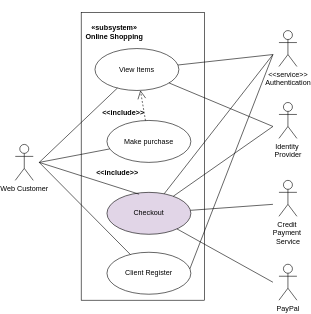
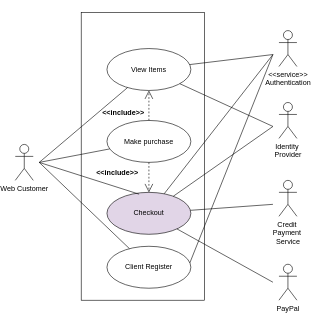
(114, 32) -> none
(137, 69) -> (149, 69)
none -> (149, 177)
(149, 273) -> (149, 267)
